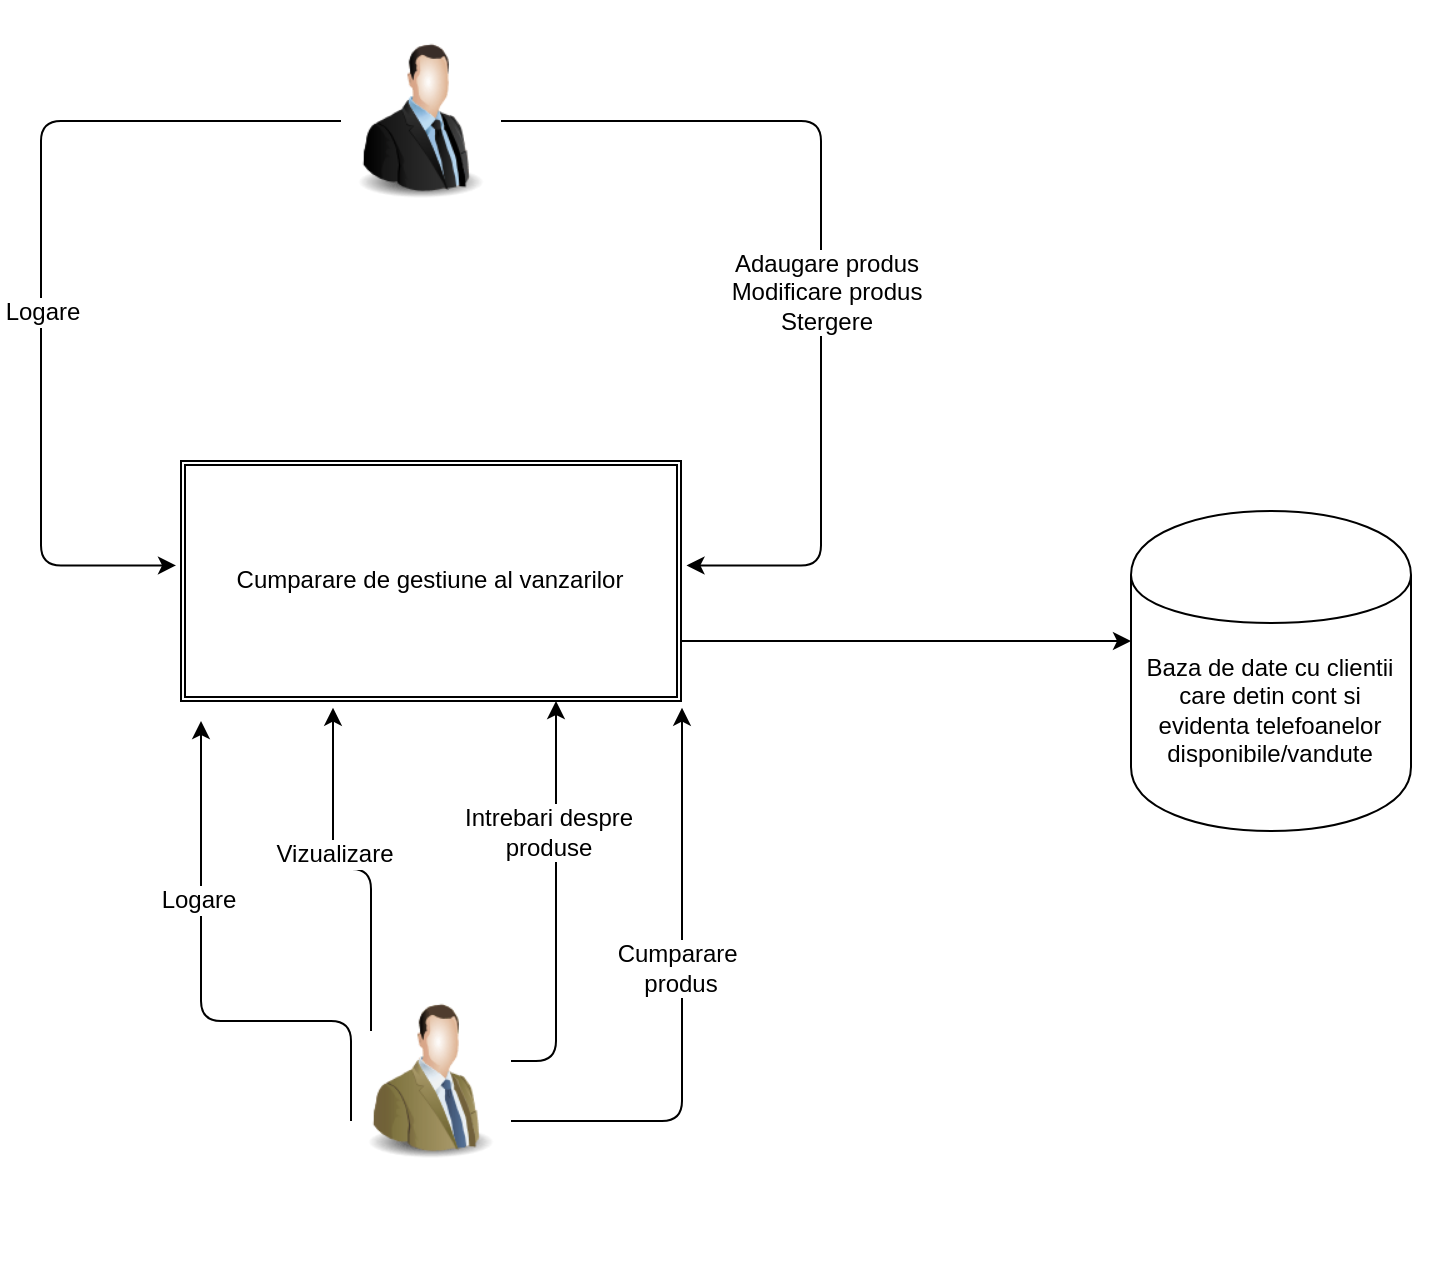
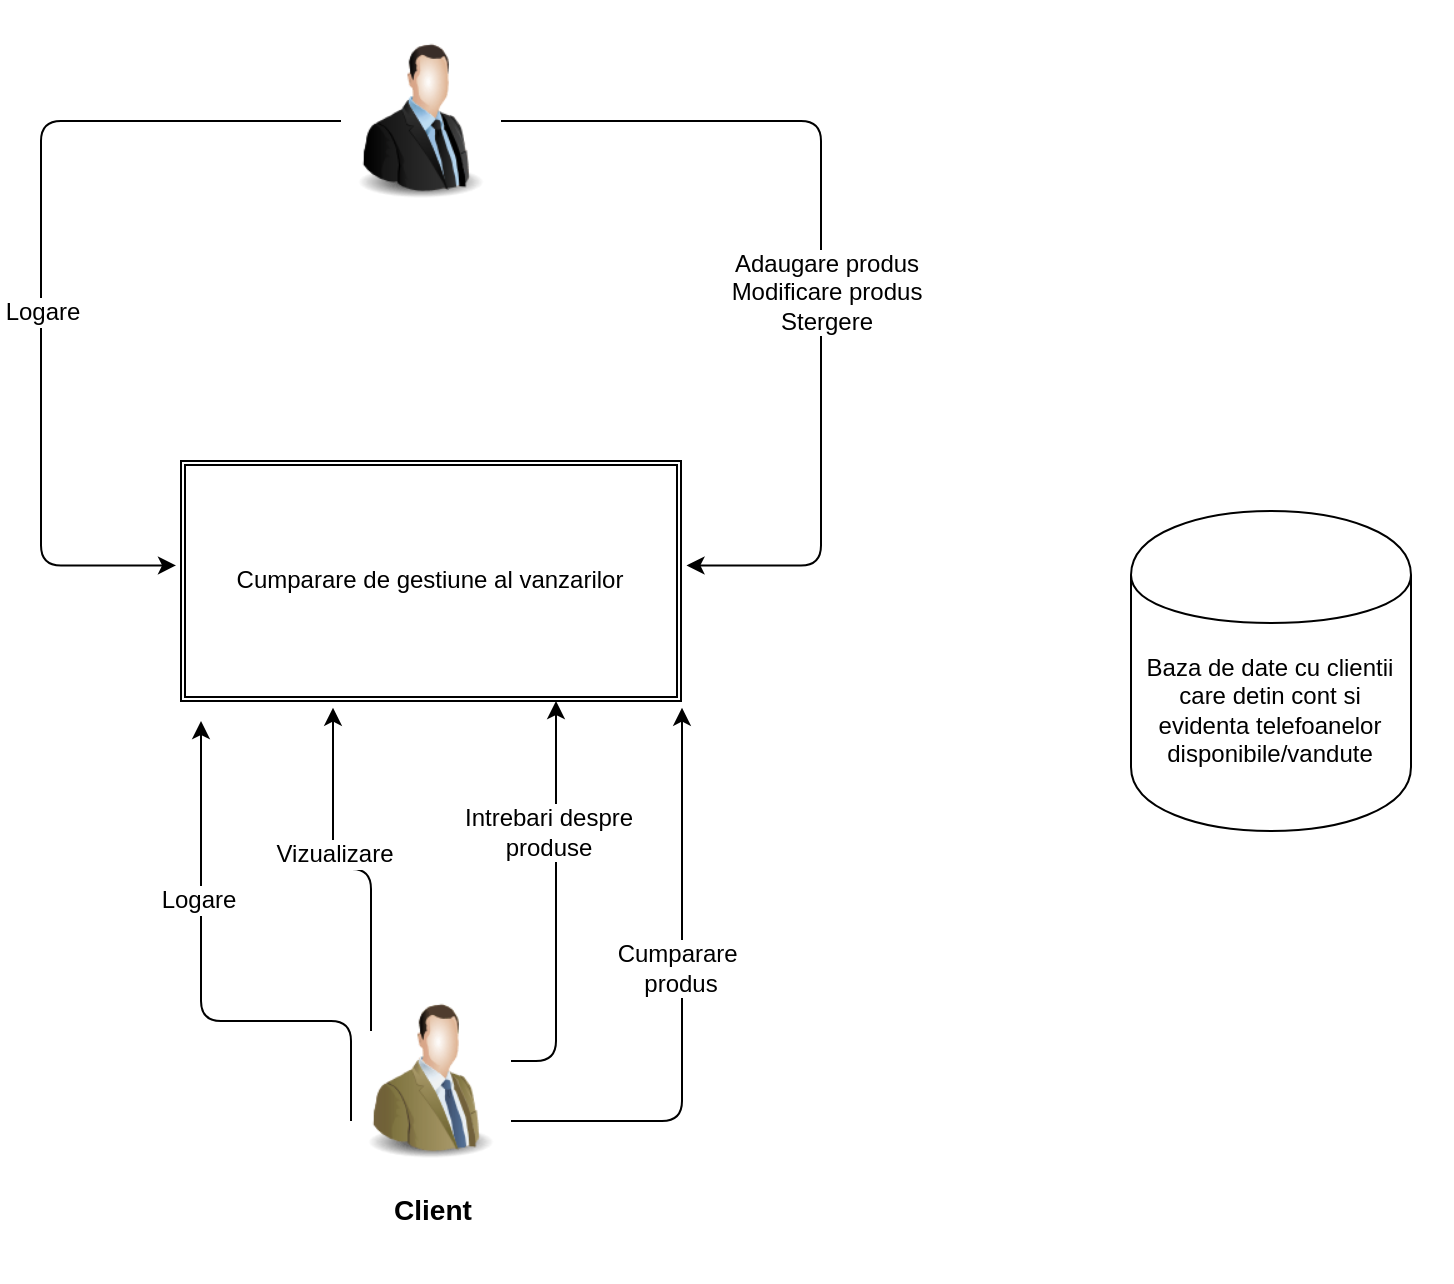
(899, 641) -> none
none -> (441, 1201)
